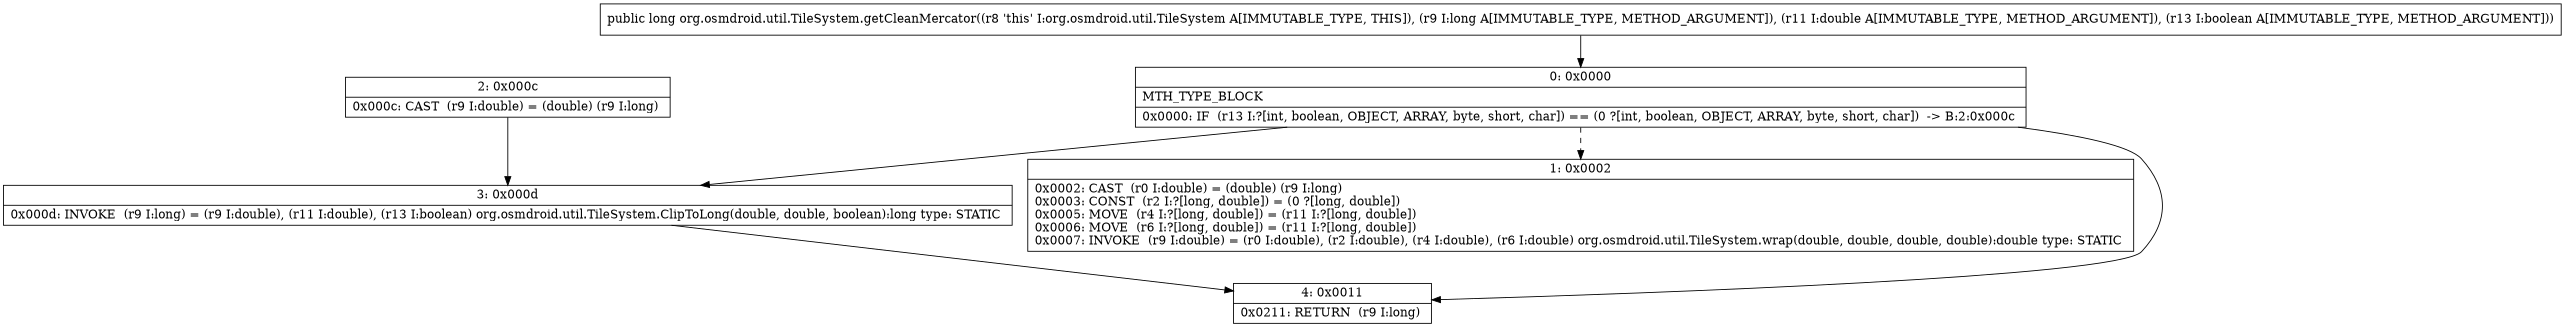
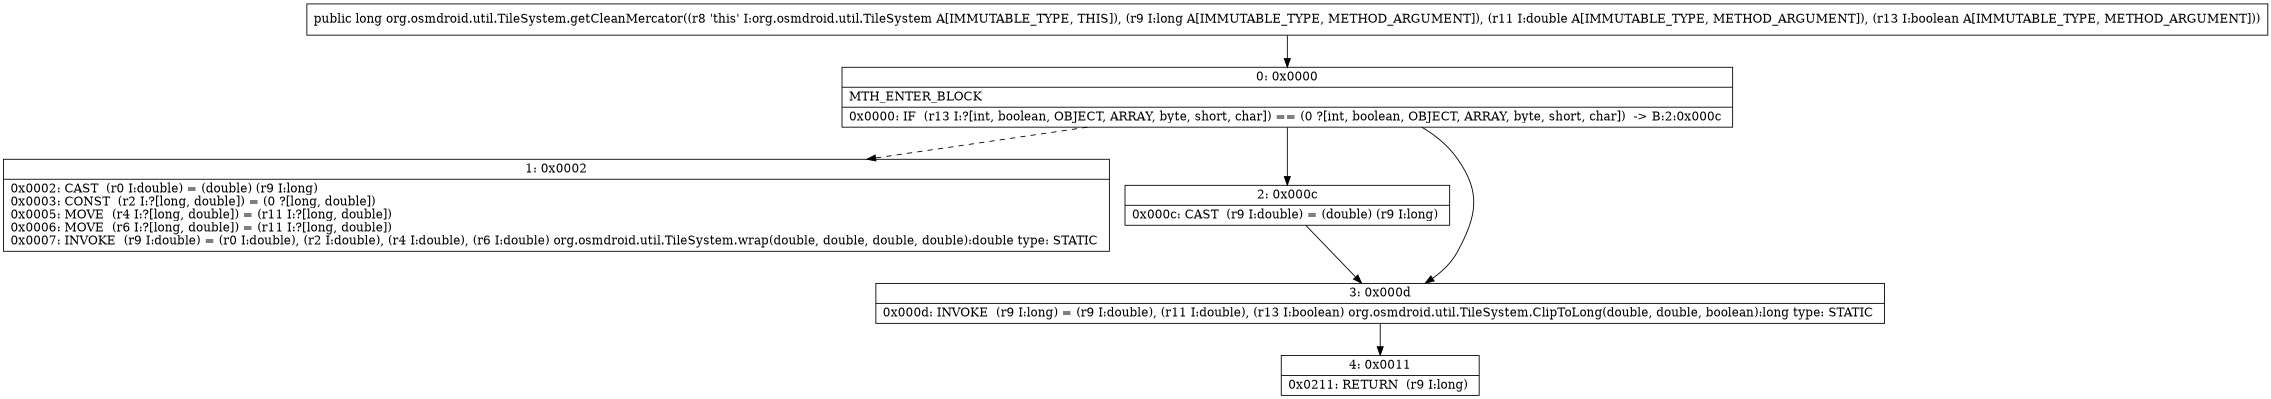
(1203, 97) -> (916, 97)
(1908, 280) -> (1287, 152)
